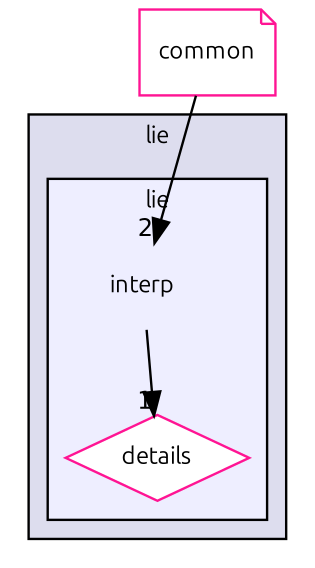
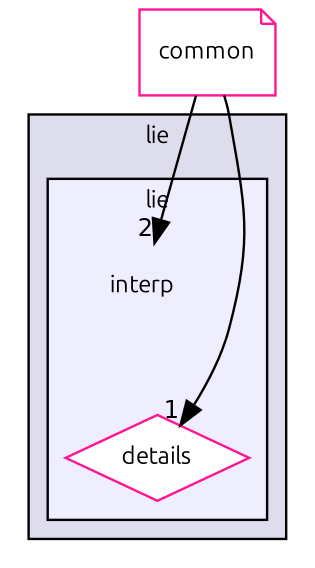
(149, 361) -> (243, 254)
